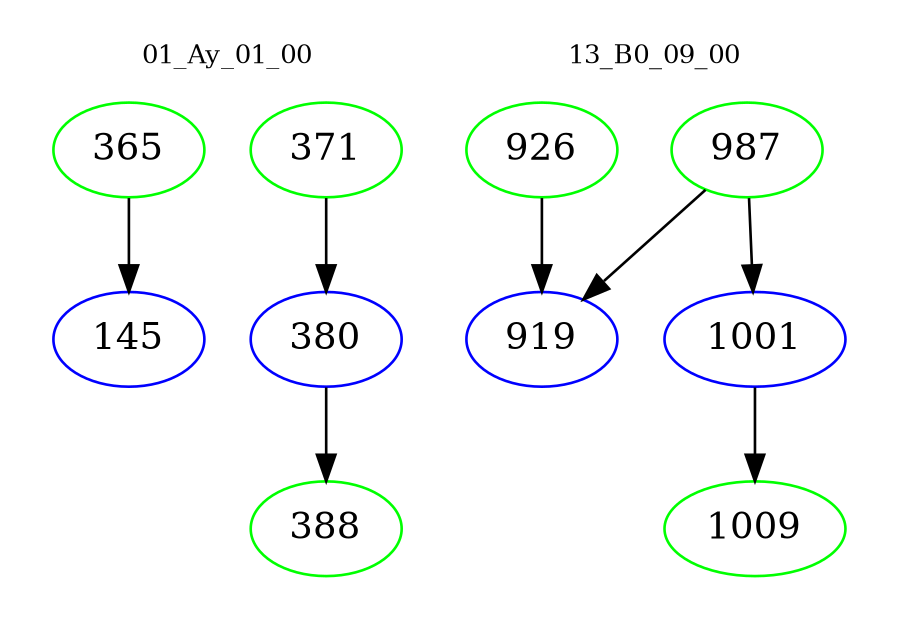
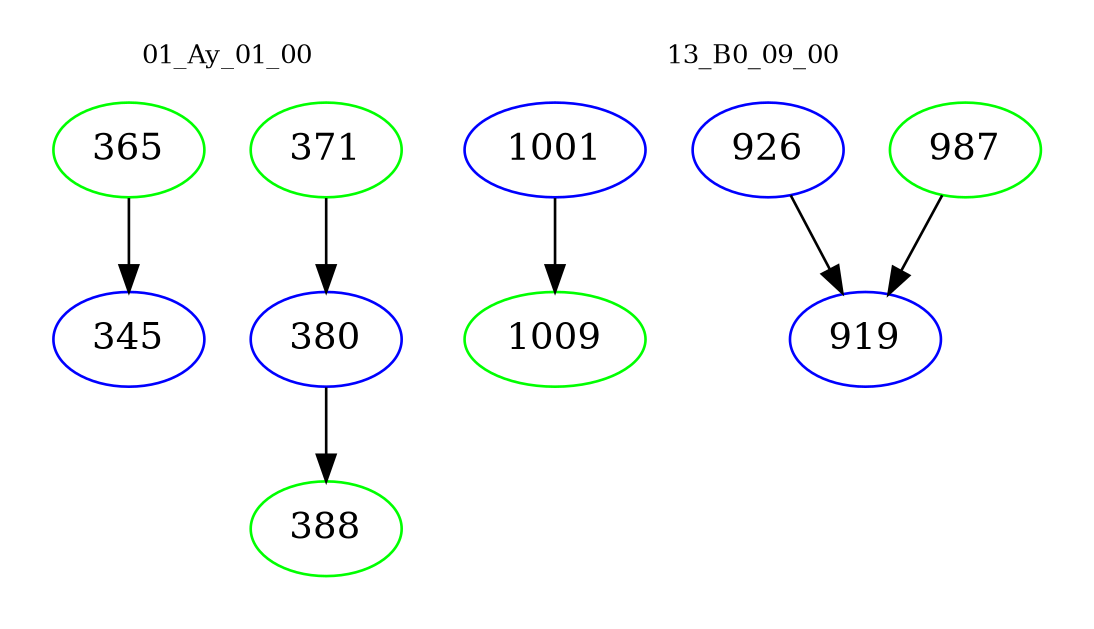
(542, 150) -> (768, 150)
(750, 232) -> none
(129, 339) -> (129, 339)
